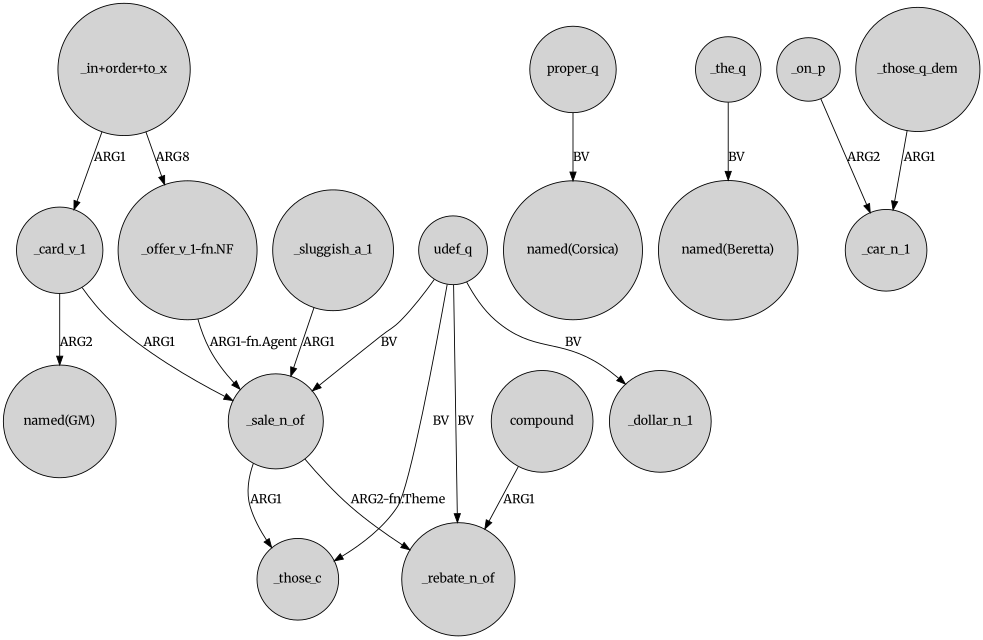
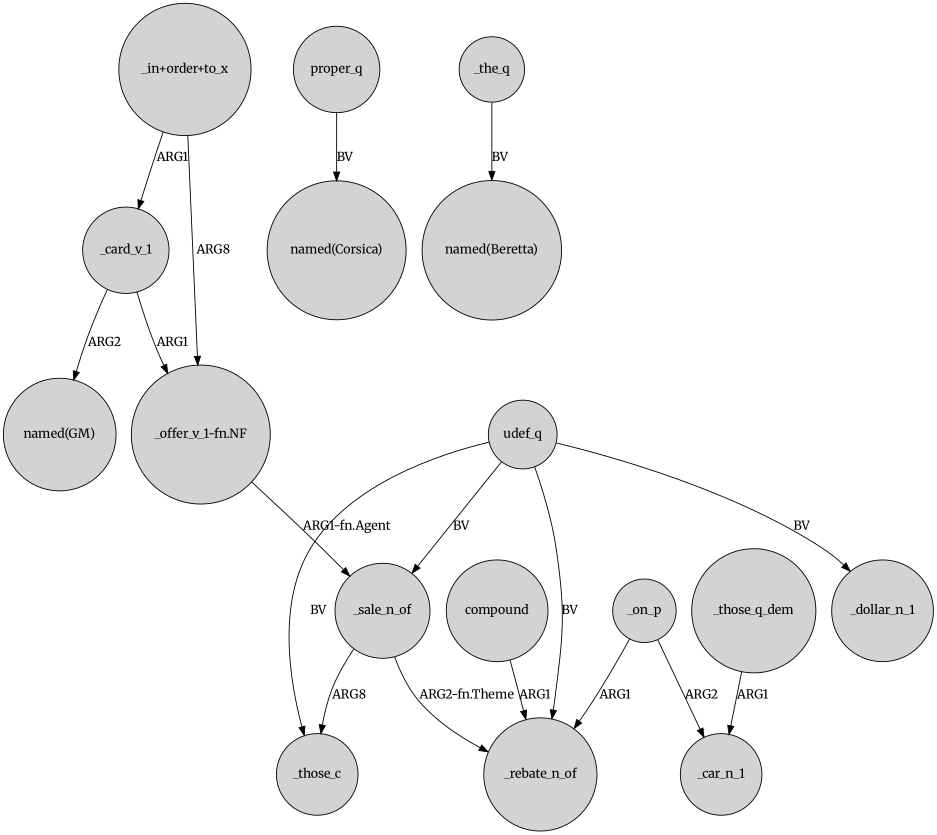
(333, 250) -> none
(147, 350) -> (149, 329)
(266, 500) -> (349, 695)
none -> (606, 681)
